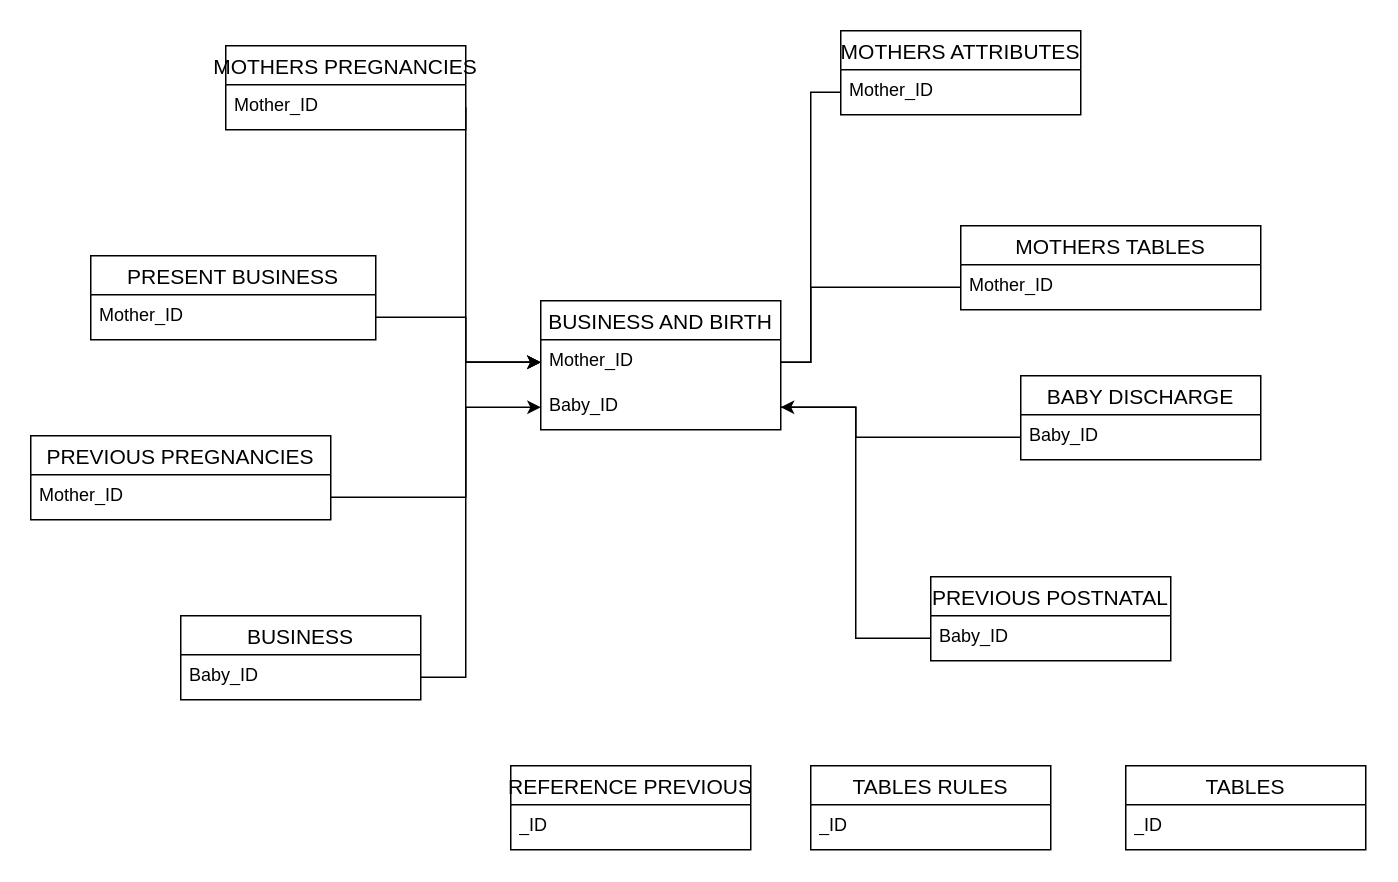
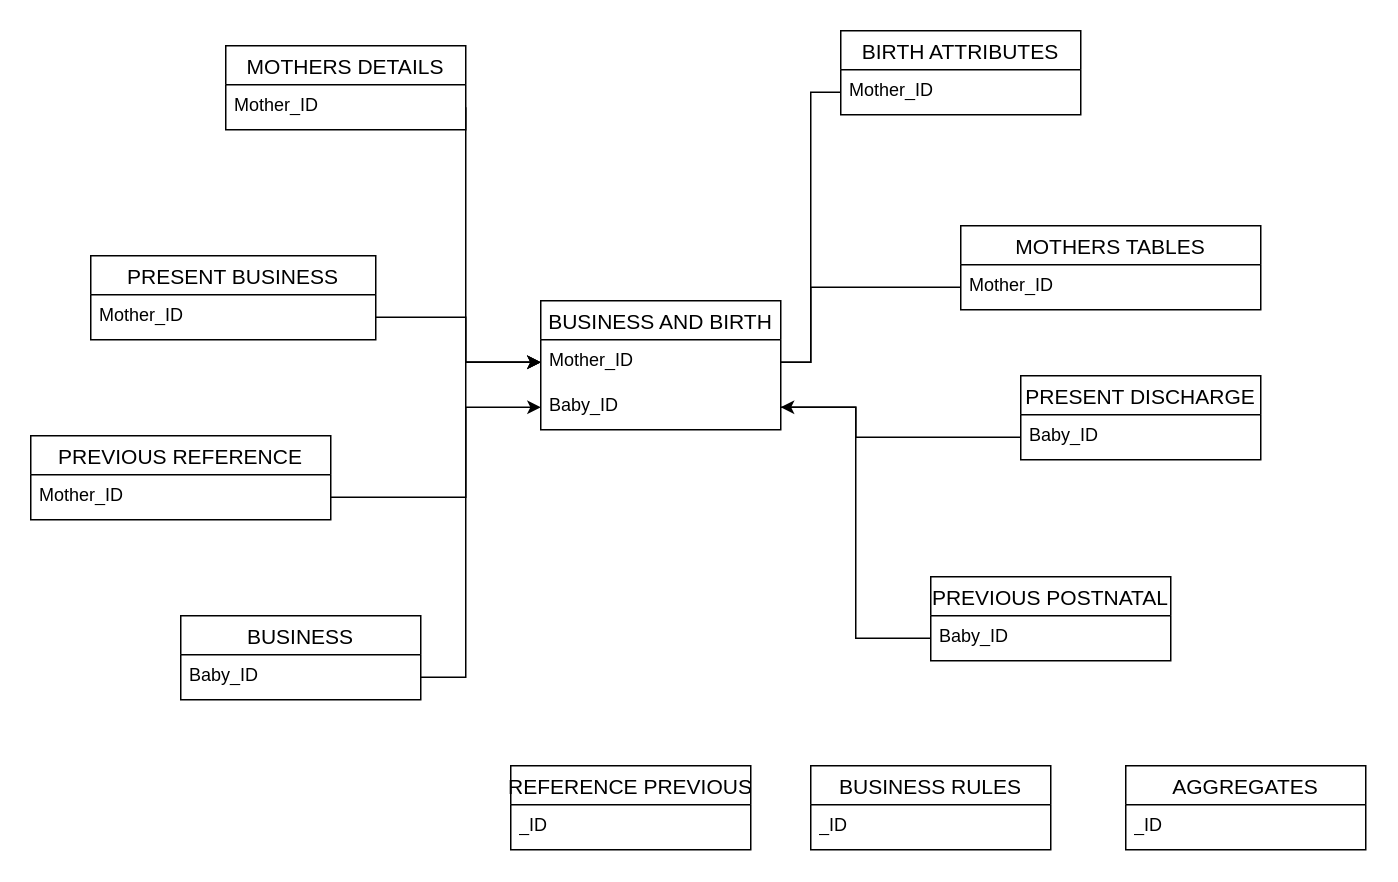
(960, 52) -> (960, 52)
(345, 67) -> (345, 67)
(1140, 397) -> (1140, 397)
(180, 457) -> (180, 457)
(930, 787) -> (930, 787)
(1245, 787) -> (1245, 787)
